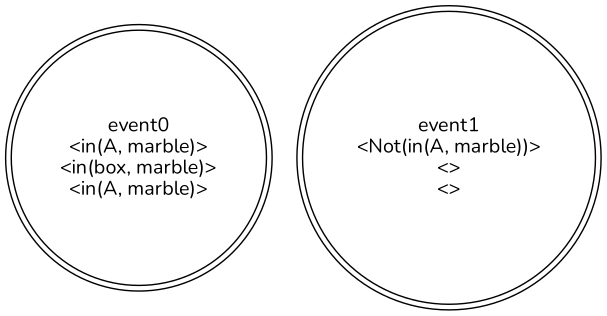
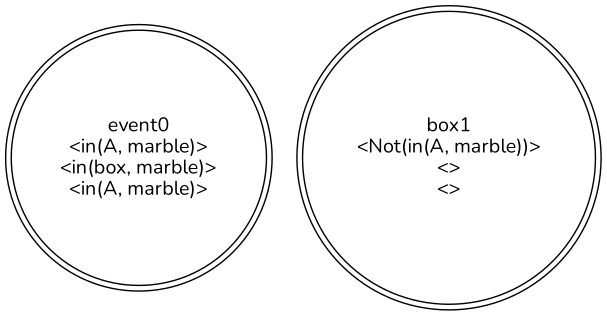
(449, 158) -> (449, 158)
